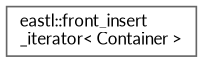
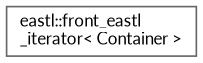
(101, 31) -> (101, 31)
